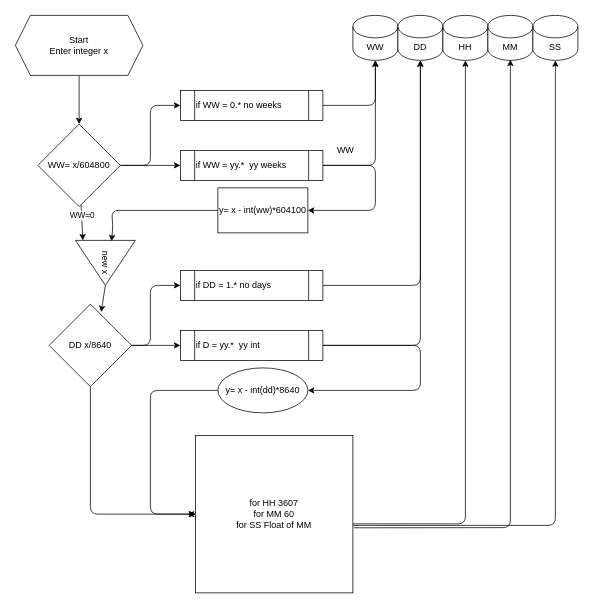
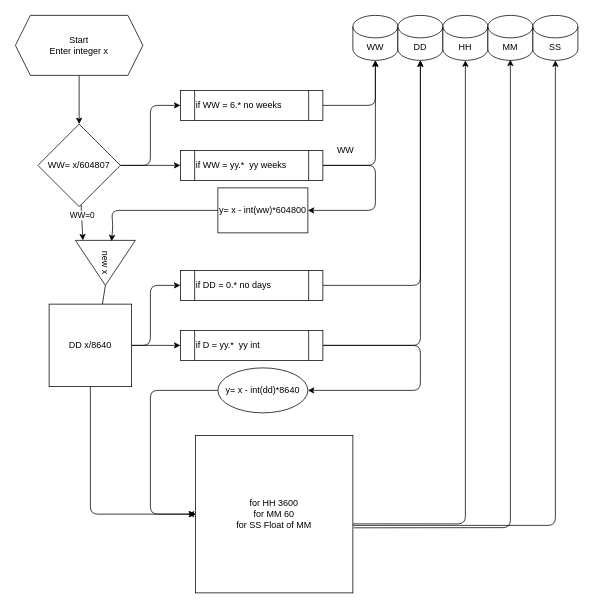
(238, 105) -> (238, 105)
(79, 165) -> (79, 165)
(263, 210) -> (263, 210)
(236, 285) -> (236, 285)
(90, 345) -> (90, 345)
(274, 514) -> (274, 514)
